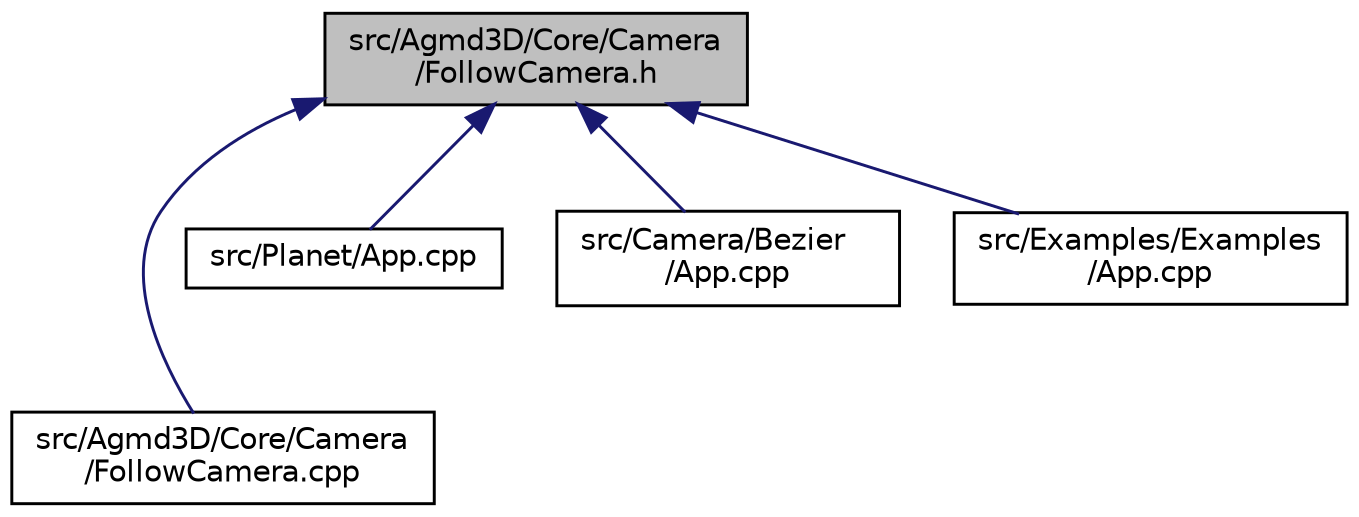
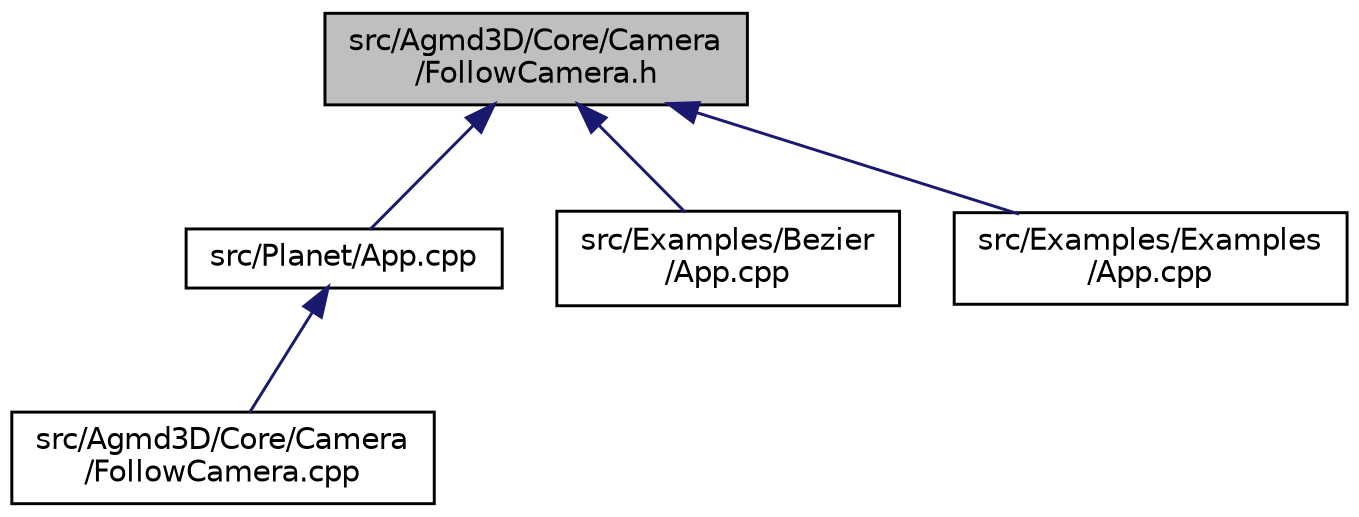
(151, 231) -> (281, 363)
(728, 258) -> (728, 258)
